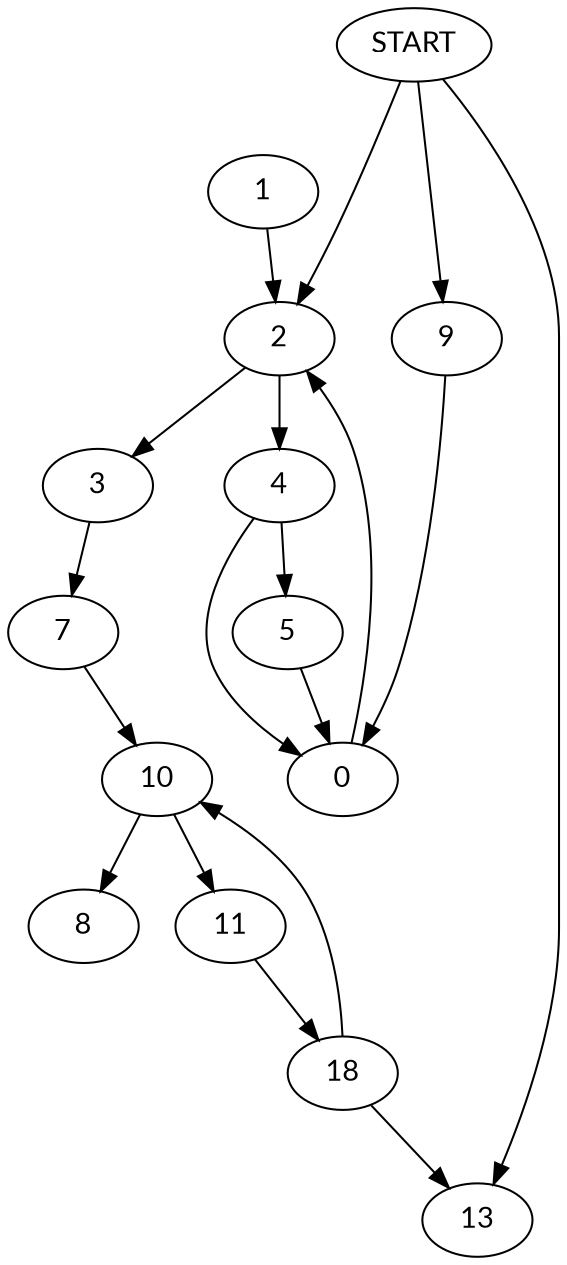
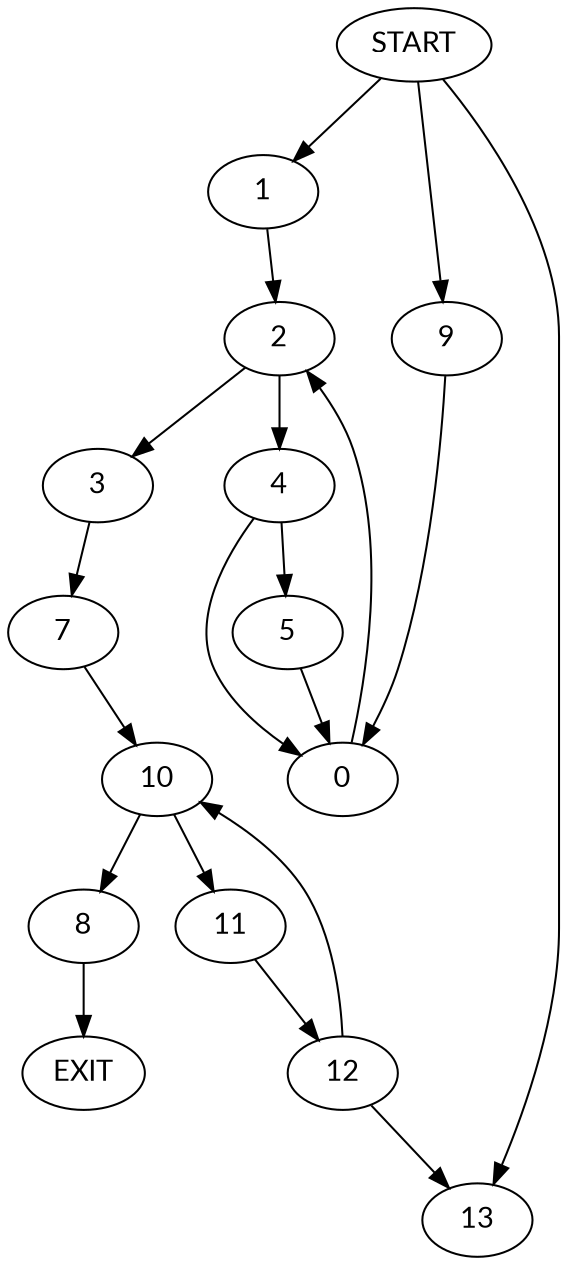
(357, 185) -> (345, 113)
none -> (84, 1073)
(343, 1073) -> (343, 1073)
